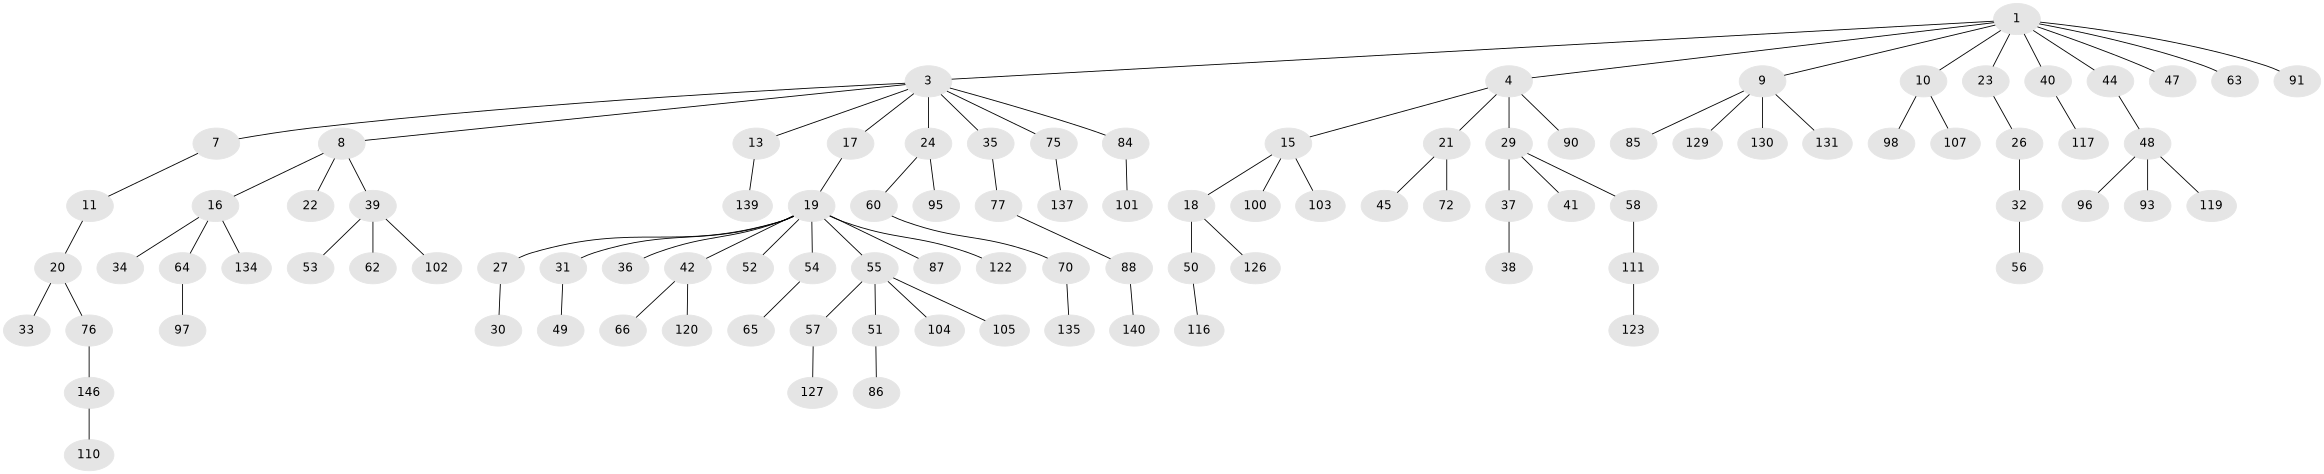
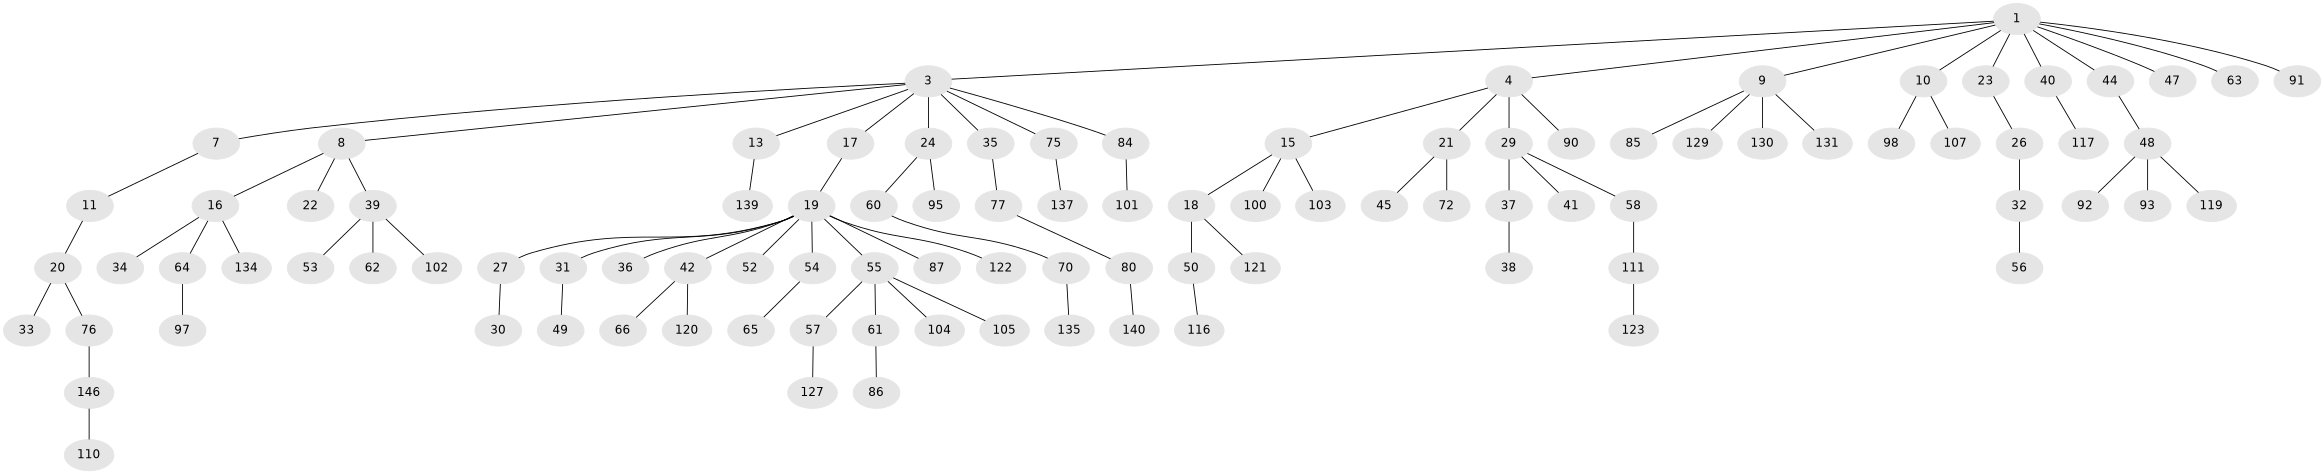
(2085, 206) -> (2085, 206)
(1129, 268) -> (1129, 268)
(1256, 268) -> (1256, 268)
(876, 331) -> (876, 331)
